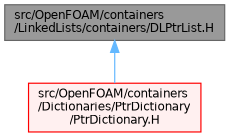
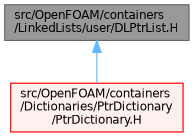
(115, 23) -> (97, 23)
